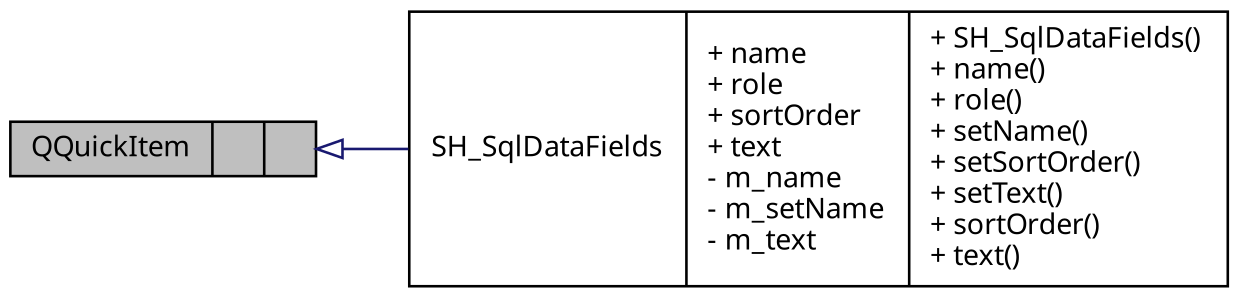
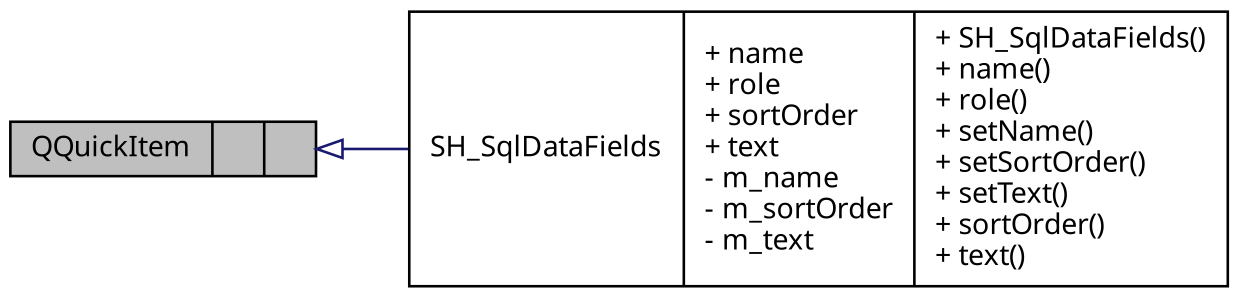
(797, 210) -> (799, 210)
